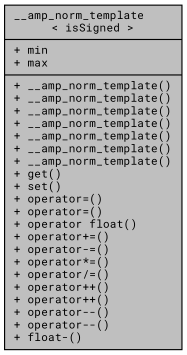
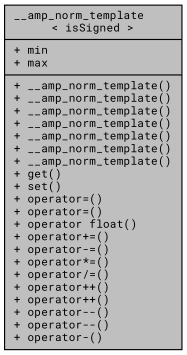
(49, 338) -> (59, 338)
